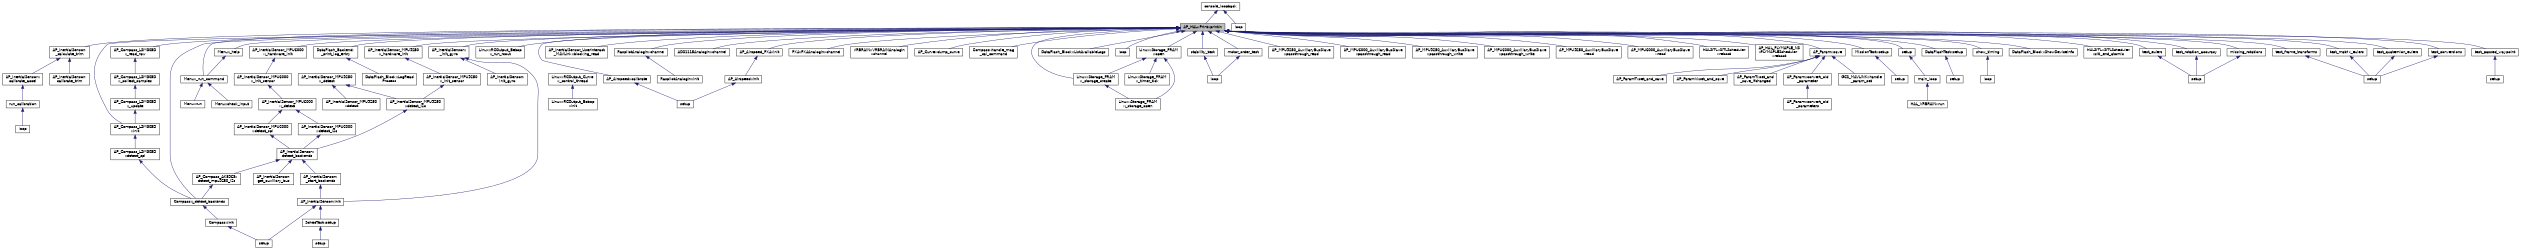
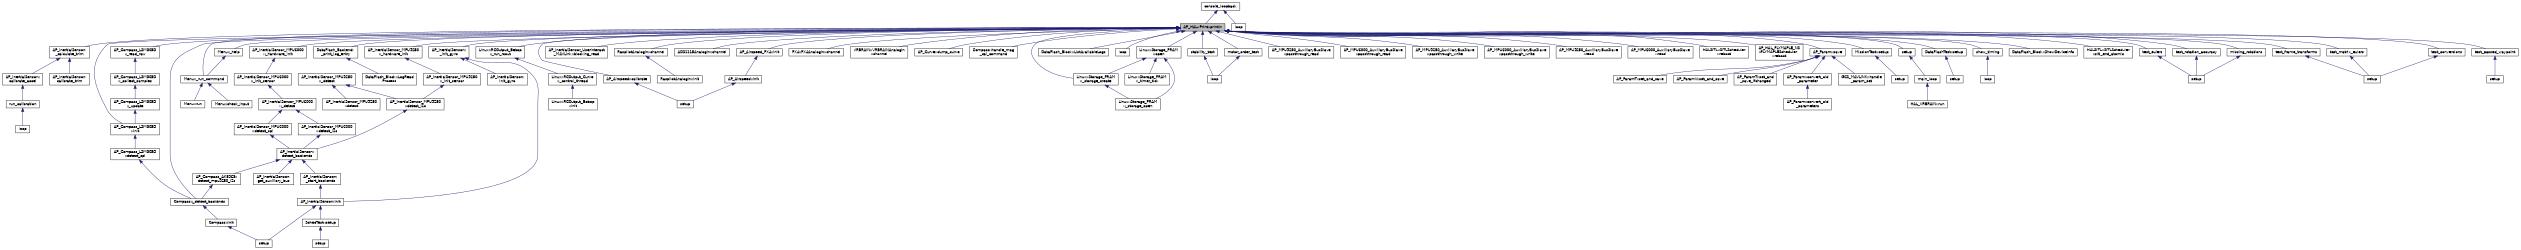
(2397, 52) -> none
none -> (538, 66)
